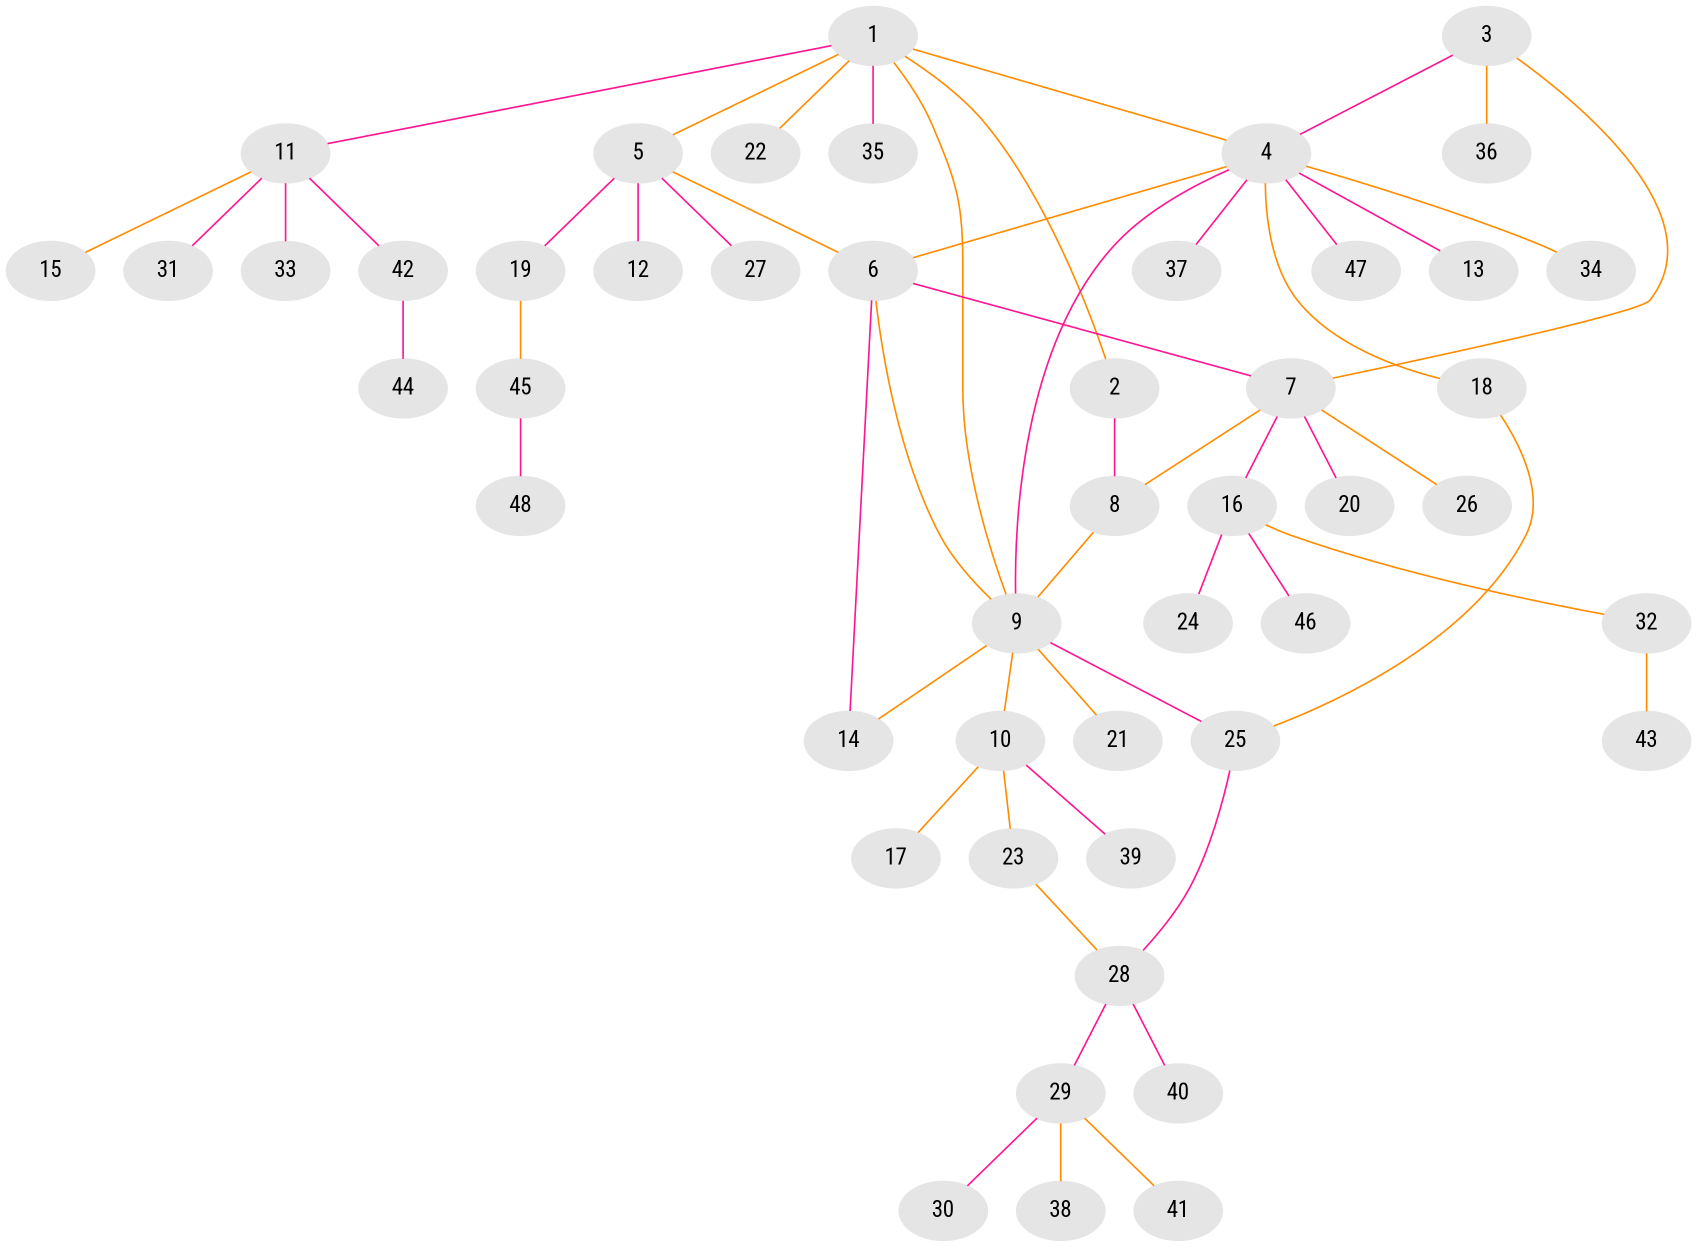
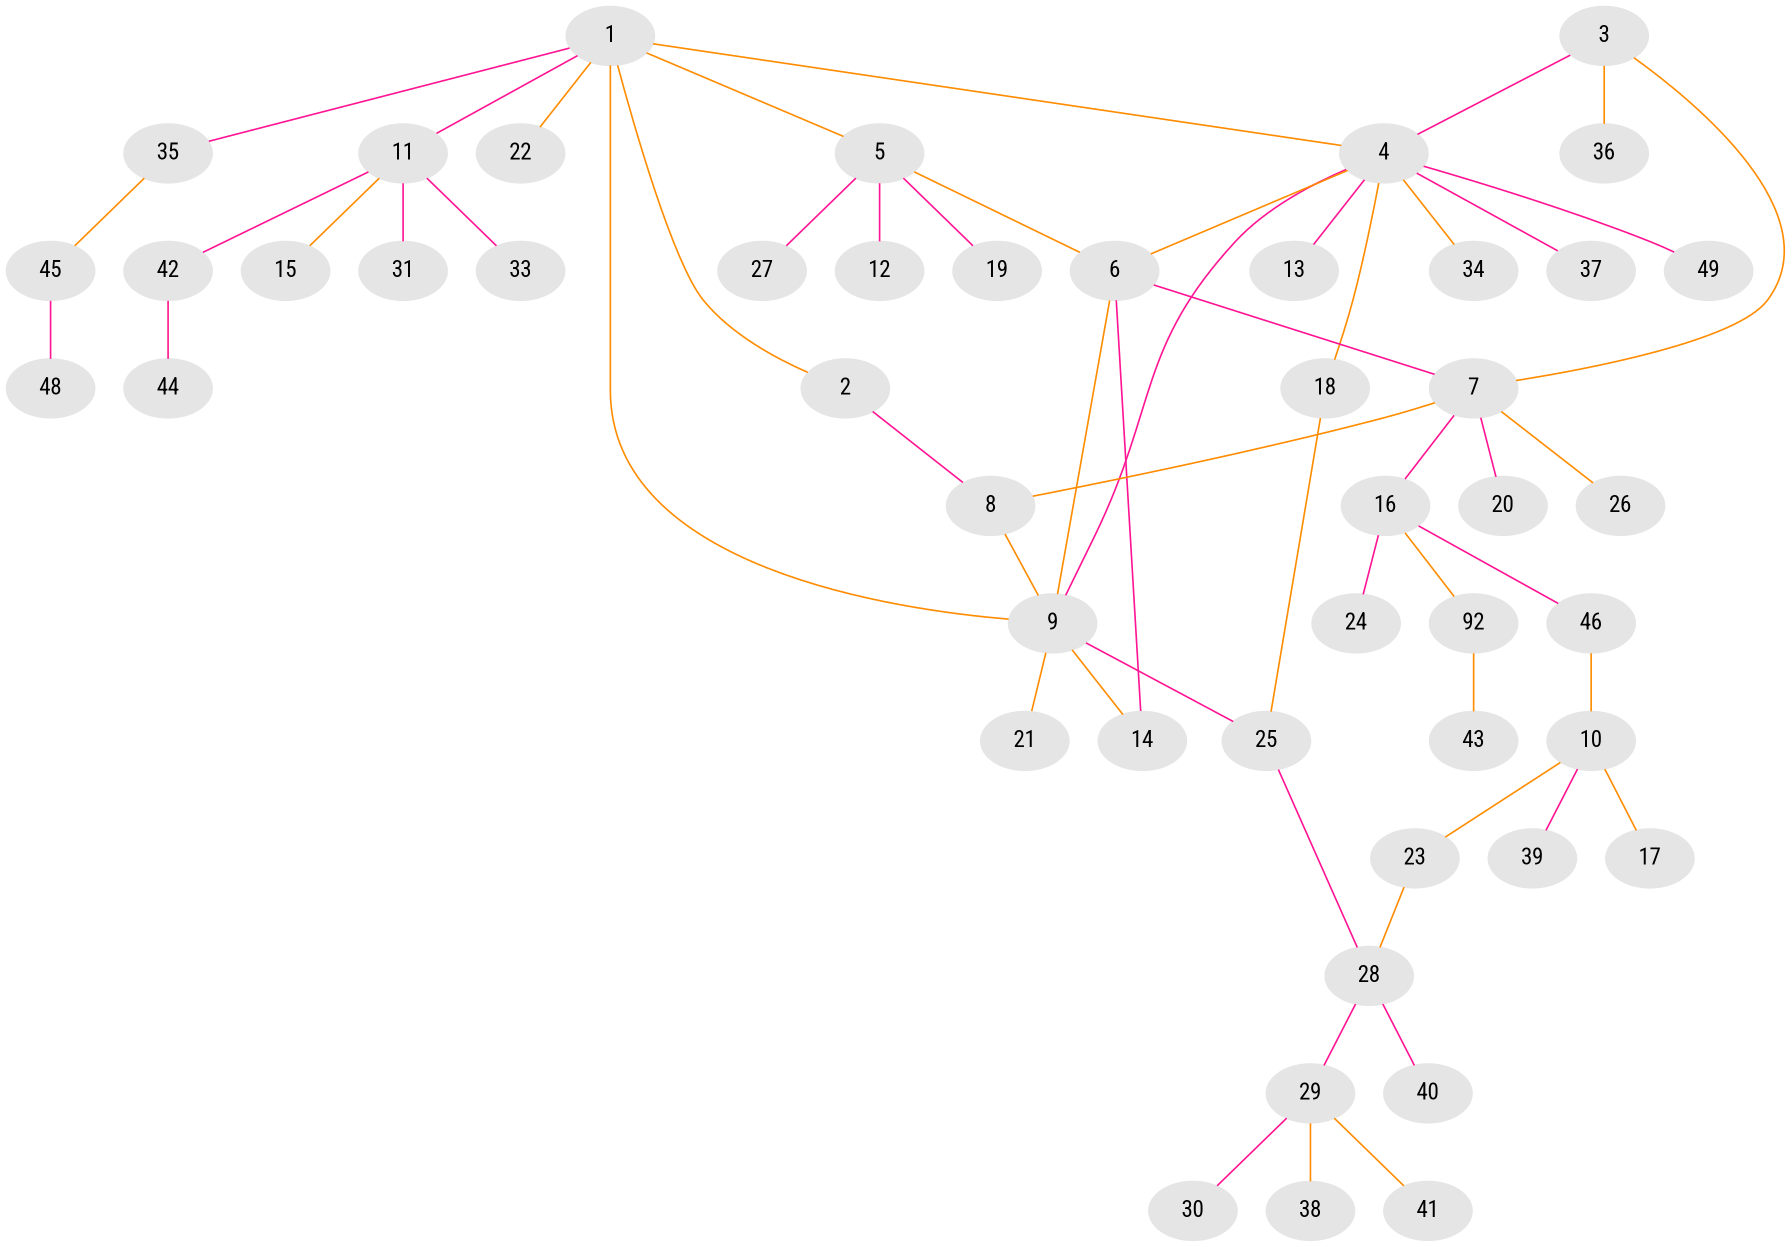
(1356, 271) -> (1709, 271)
(521, 330) -> (110, 212)
(1647, 623) -> (1474, 623)
(1009, 682) -> (1591, 682)
